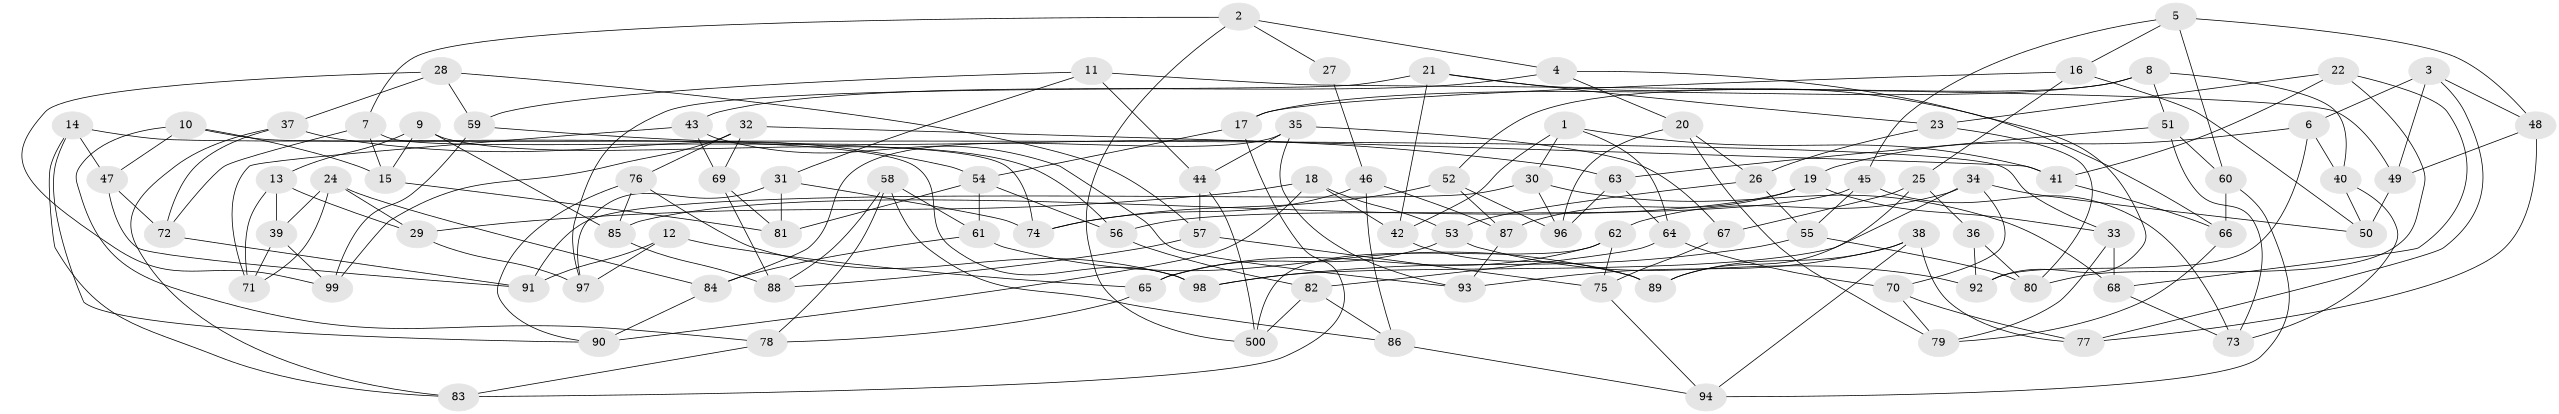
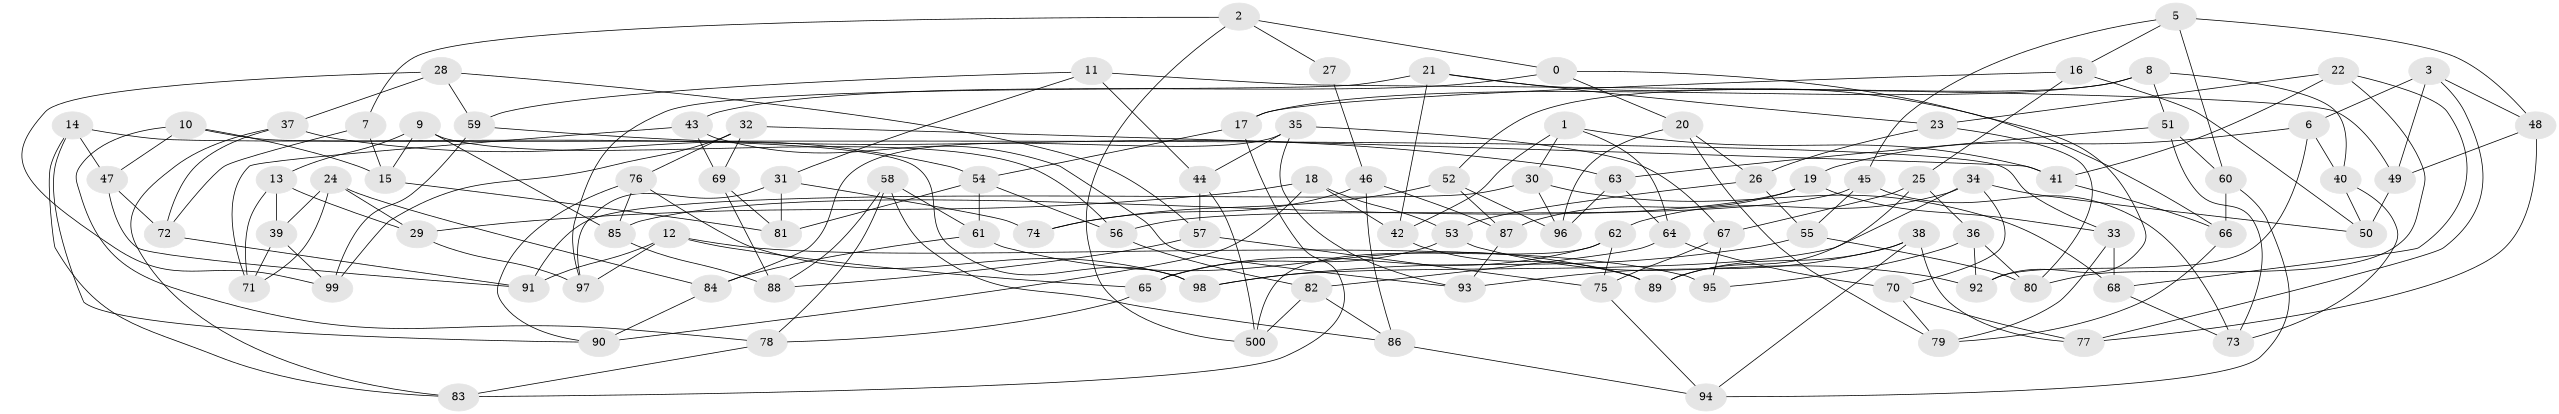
(1556, 71) -> (1556, 71)
(725, 144) -> none
none -> (1710, 289)
